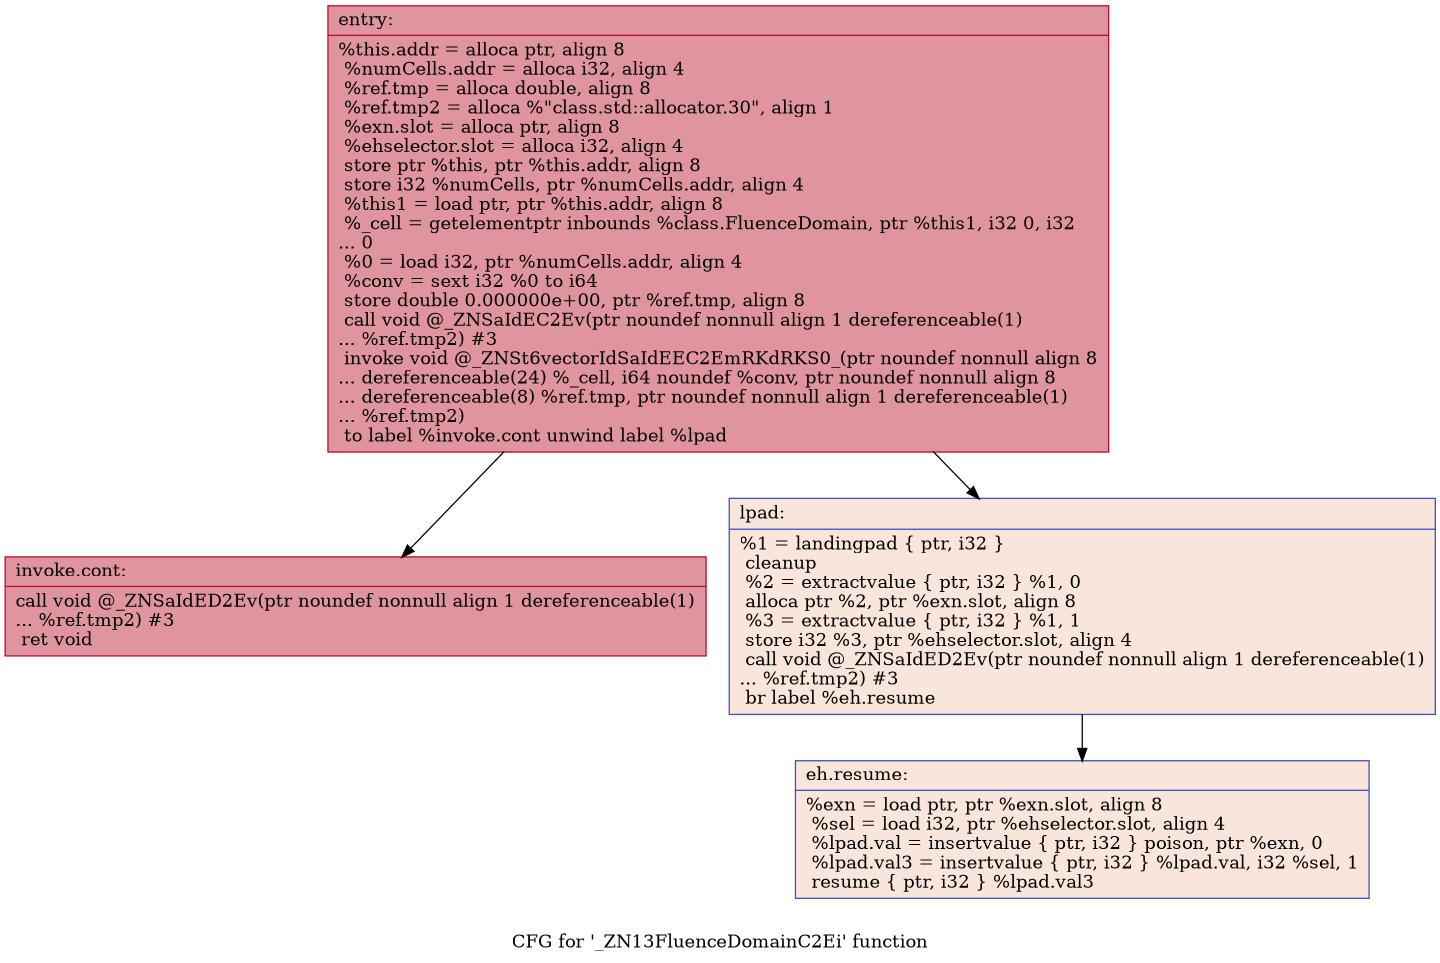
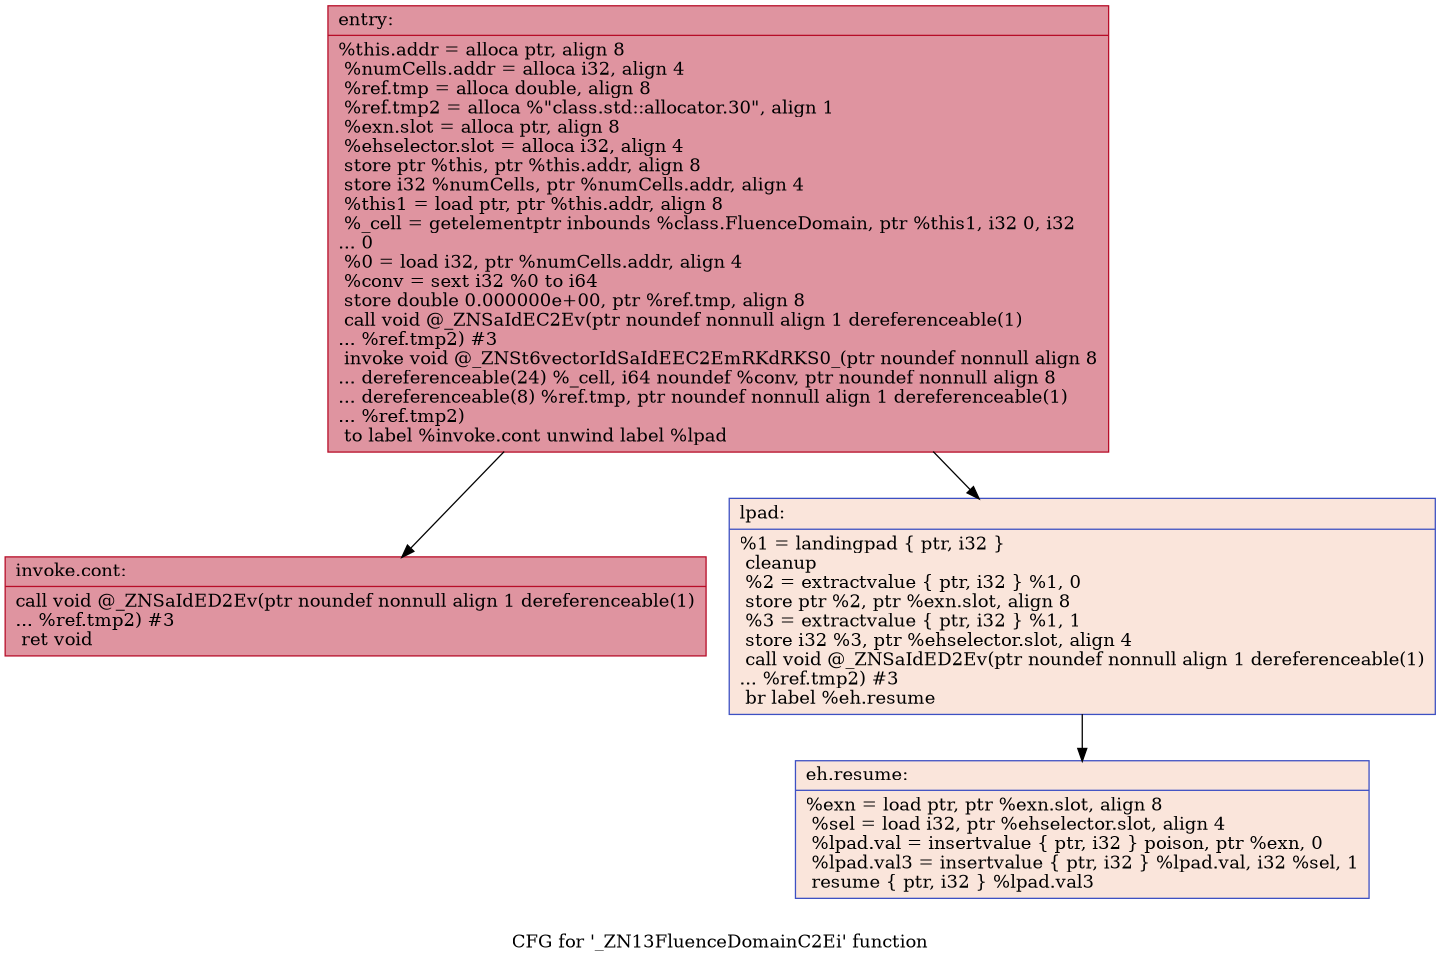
(908, 602) -> (905, 602)
